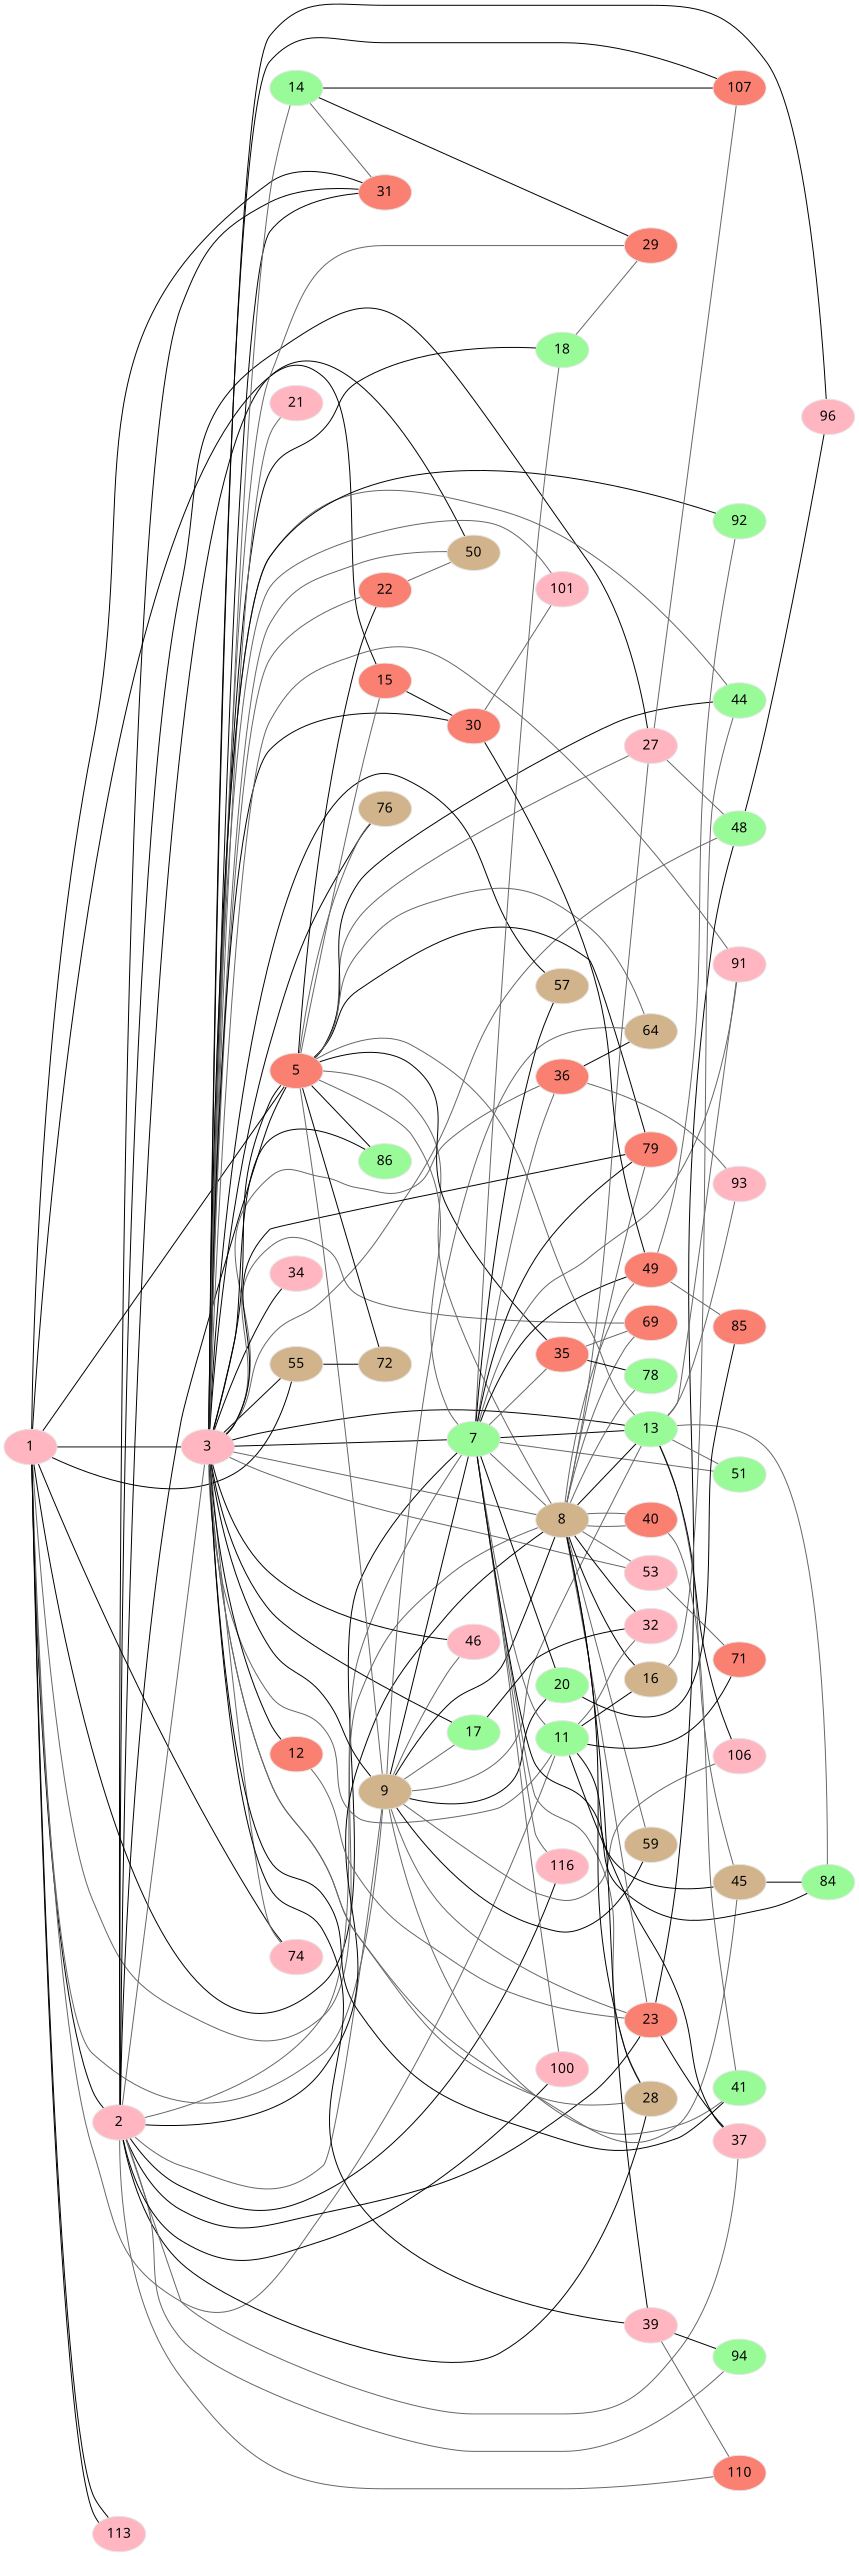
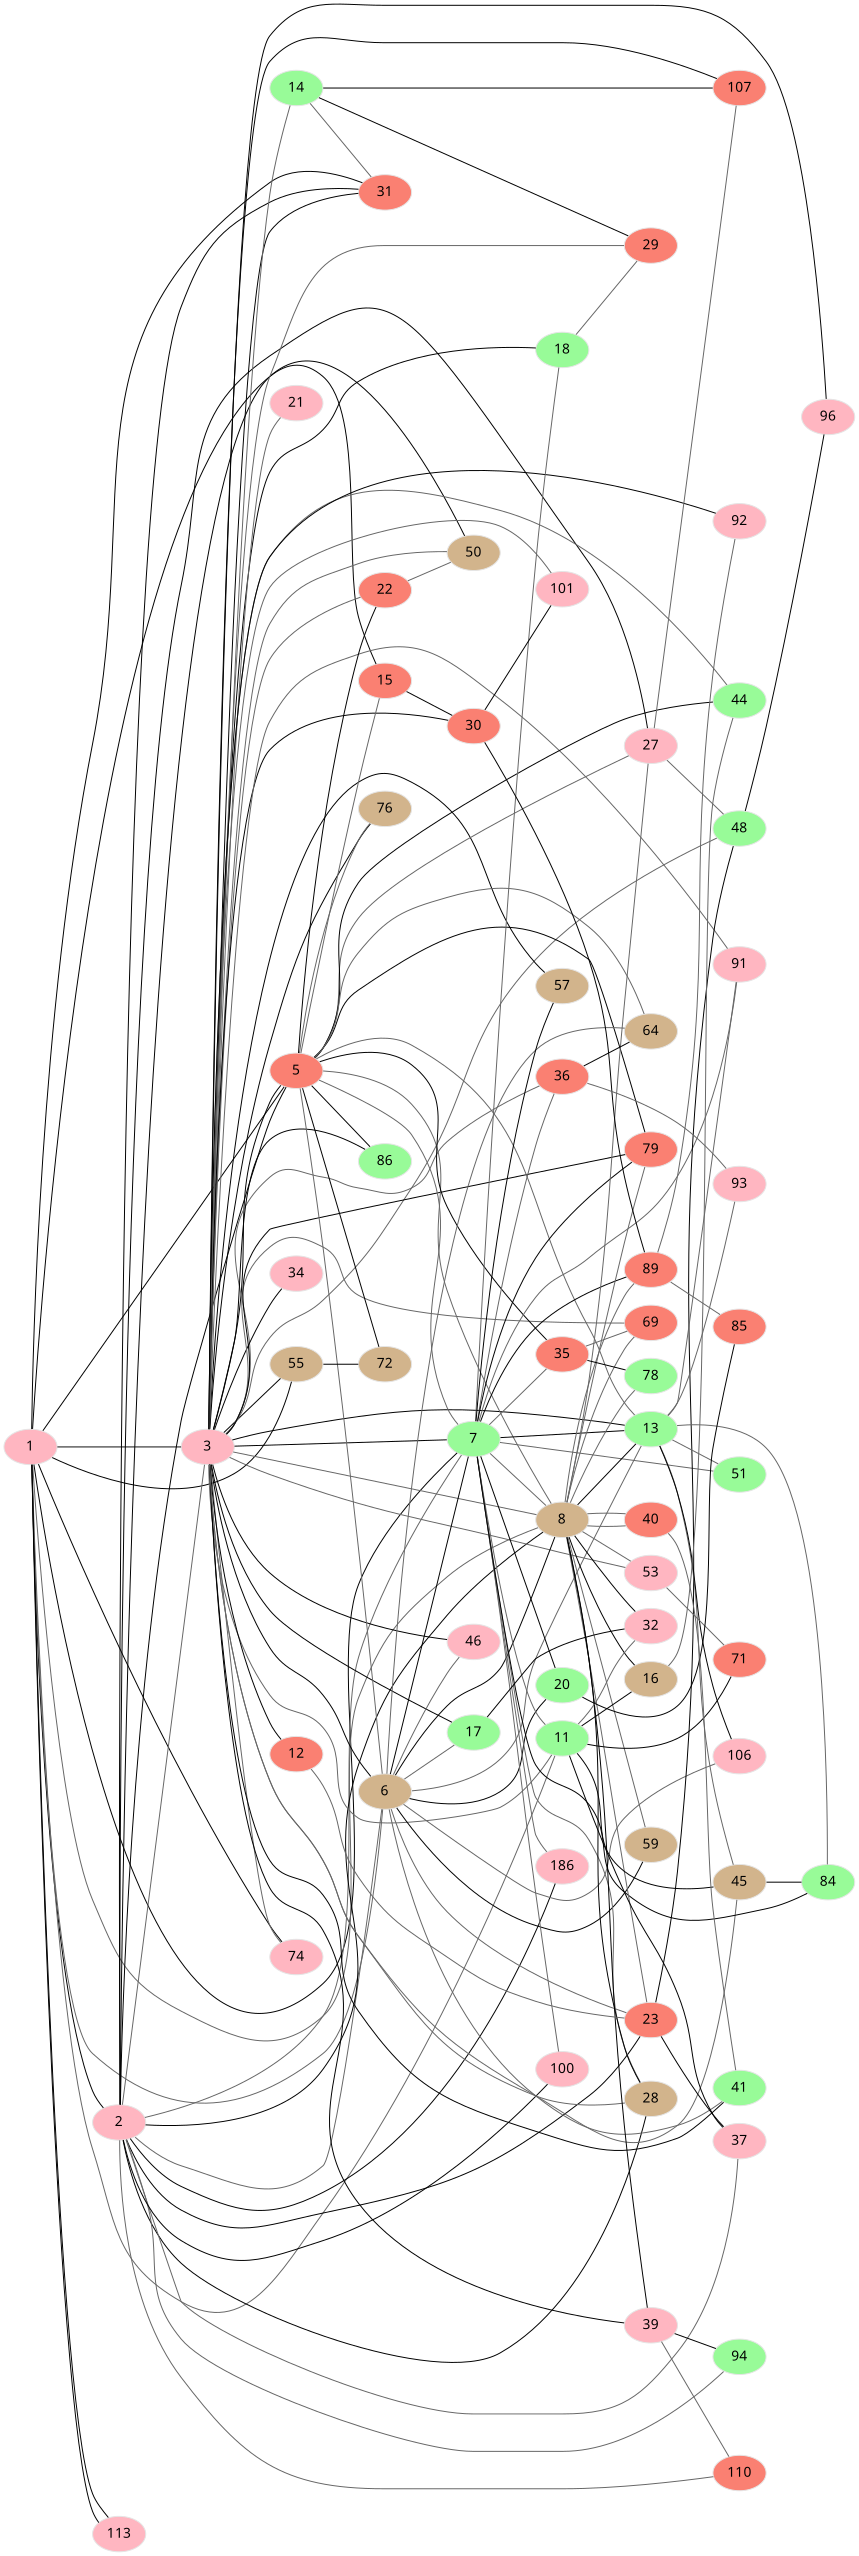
(740, 521) -> (740, 521)
(518, 658) -> (518, 658)
(651, 1270) -> (651, 1270)
(385, 1792) -> (385, 1792)
(562, 1866) -> (562, 1866)
